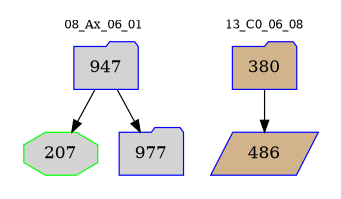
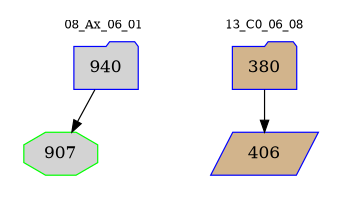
(106, 68) -> (106, 68)
(61, 154) -> (61, 154)
(151, 154) -> none
(265, 154) -> (265, 154)
